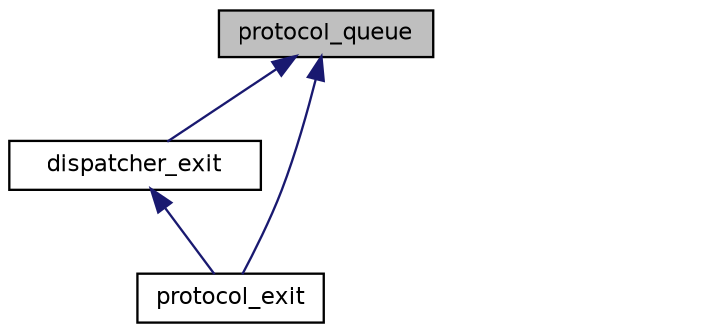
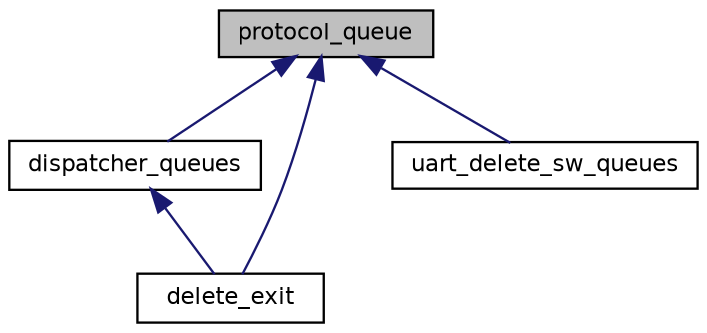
(135, 165) -> (135, 165)
none -> (545, 165)
(231, 298) -> (231, 298)
